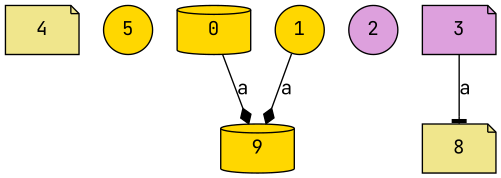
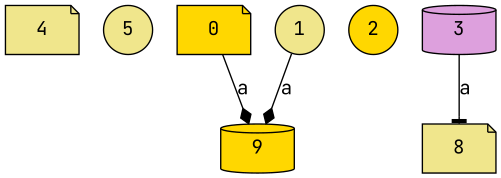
(128, 30) -> (128, 30)
(214, 30) -> (214, 30)
(300, 30) -> (300, 30)
(373, 30) -> (373, 30)
(459, 30) -> (459, 30)
